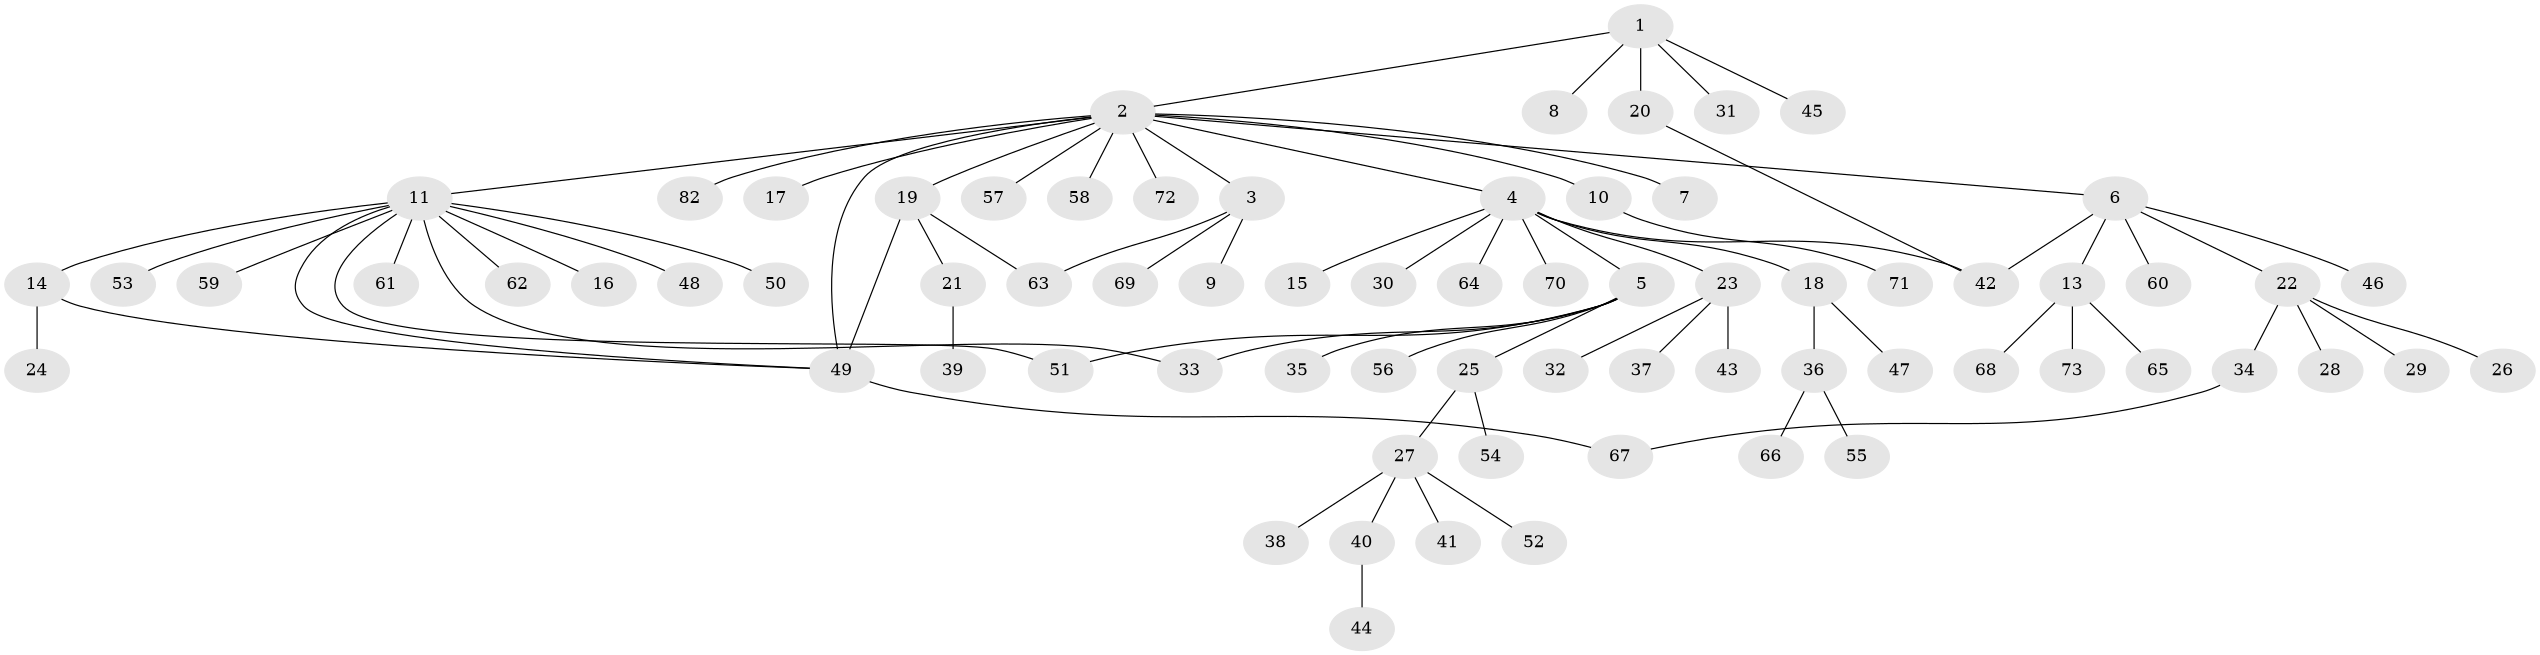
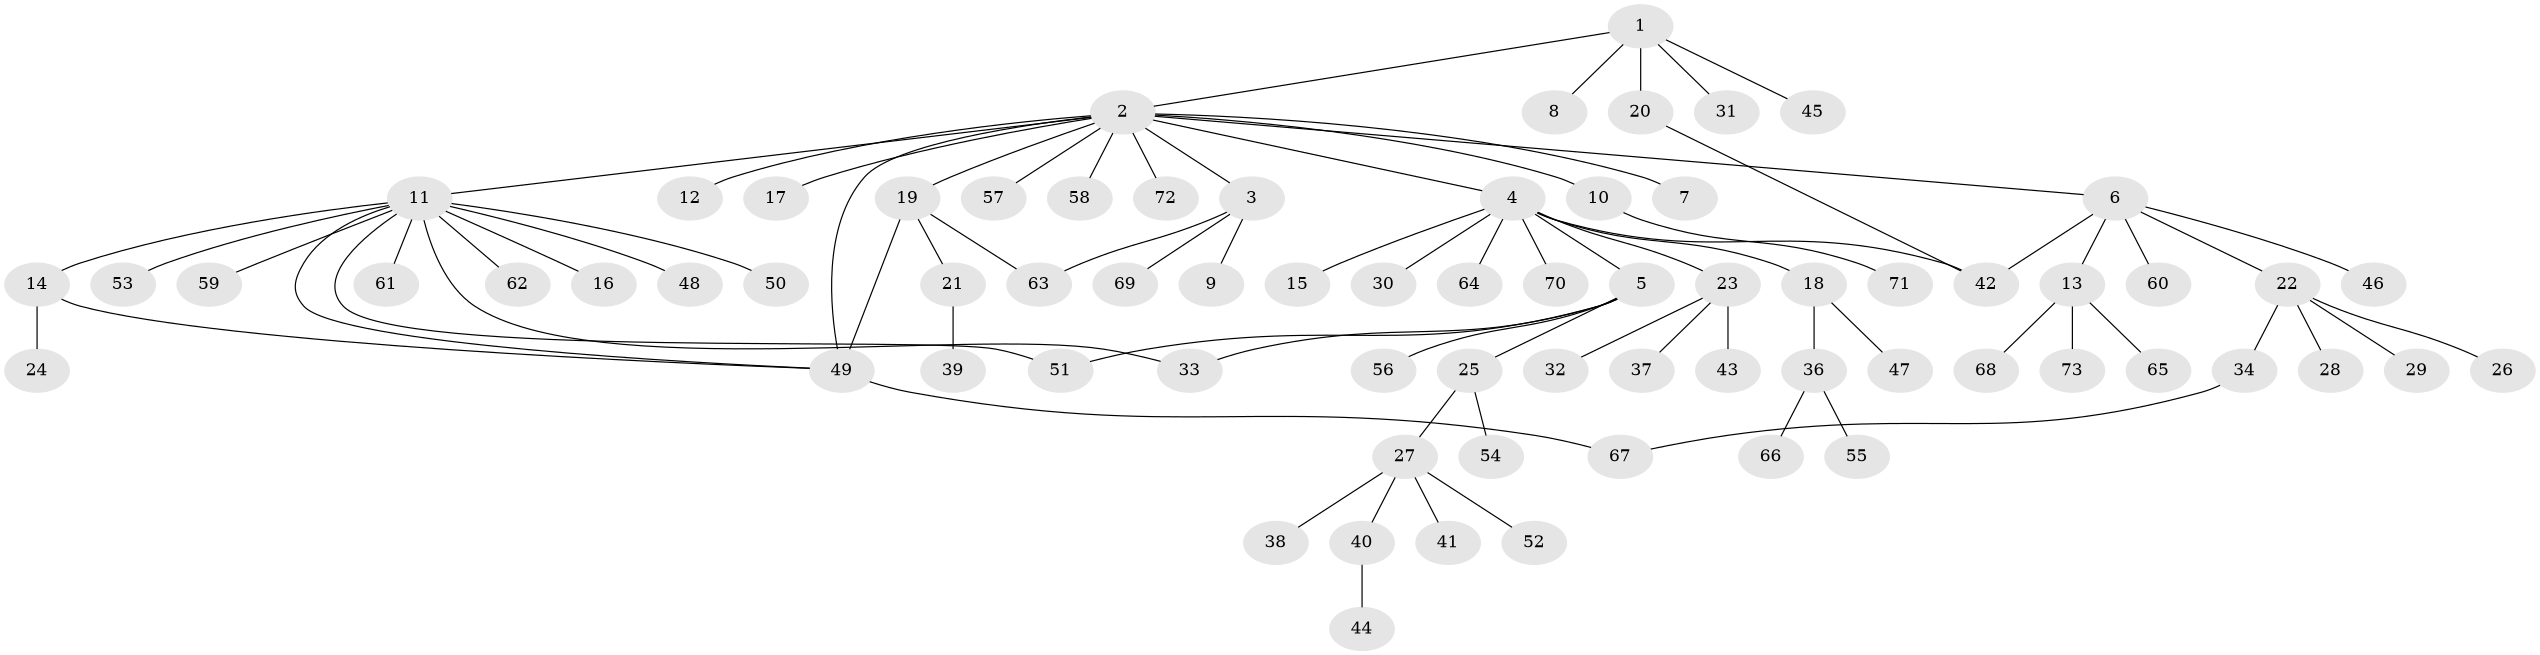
(690, 199) -> (690, 199)
(1297, 371) -> none
